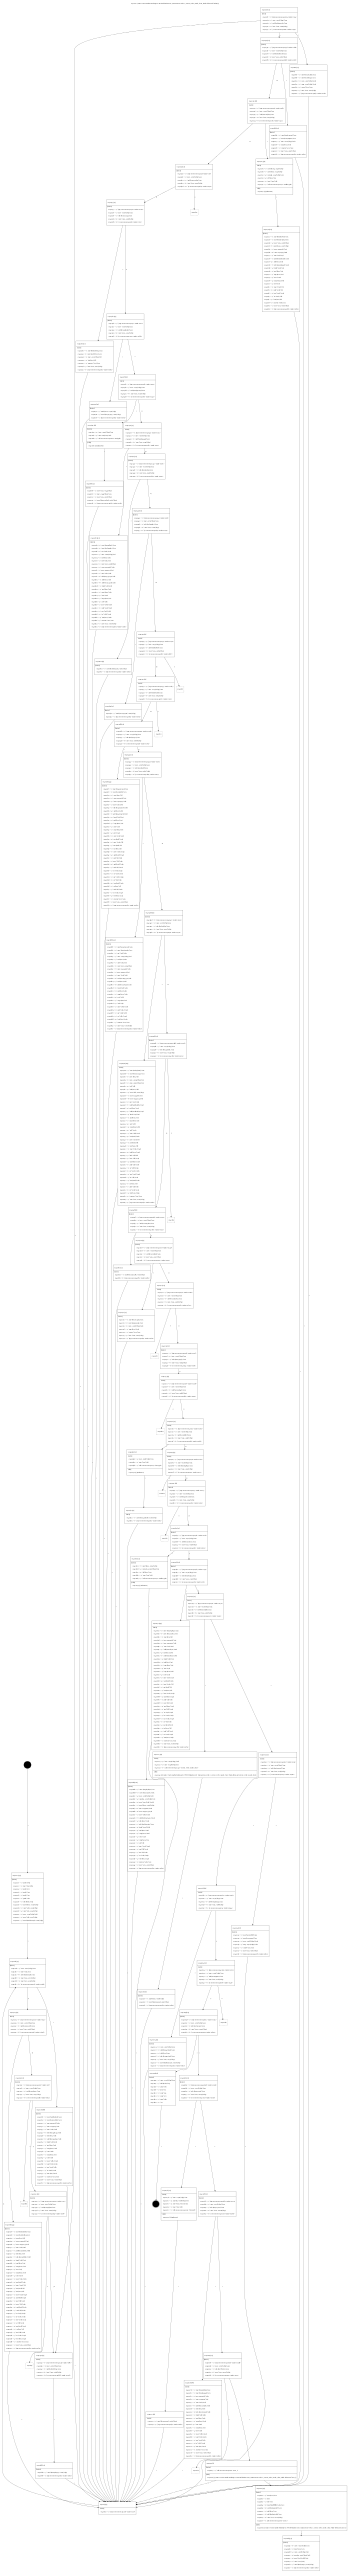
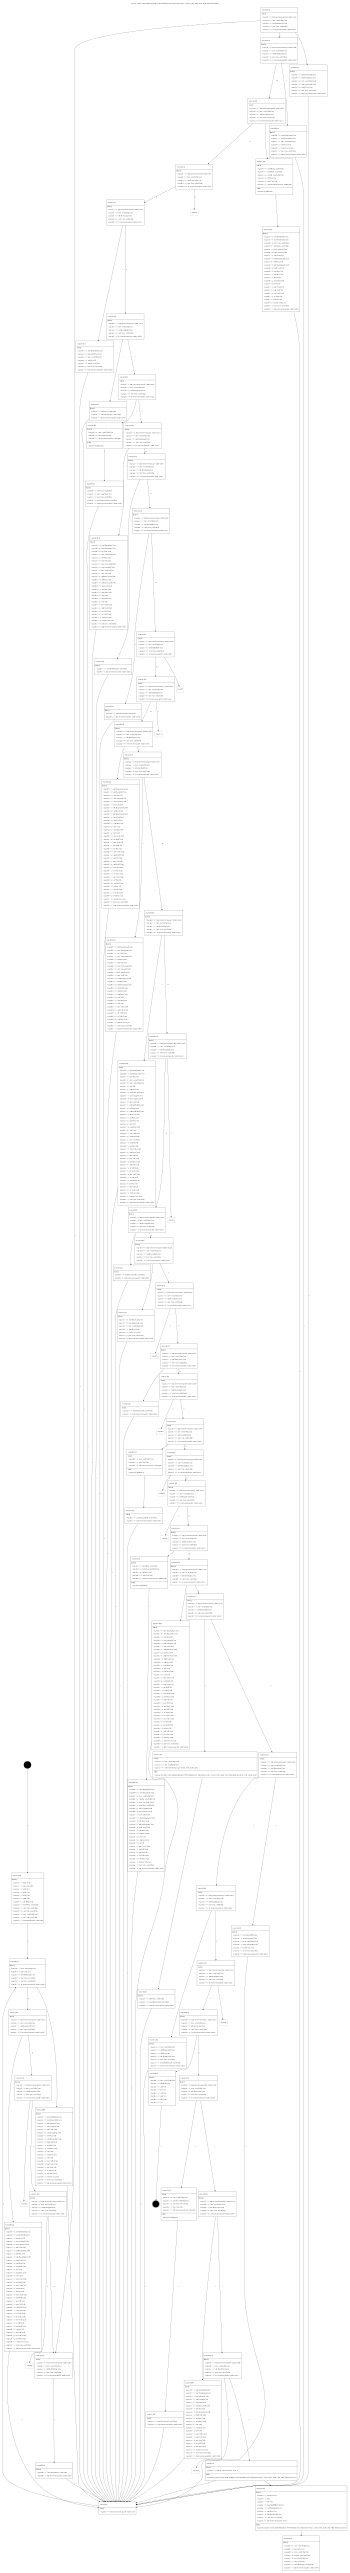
none -> (140, 1409)
